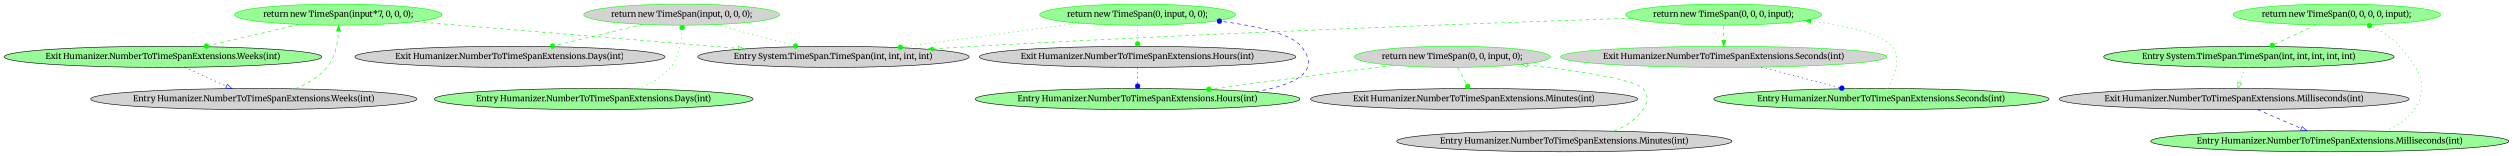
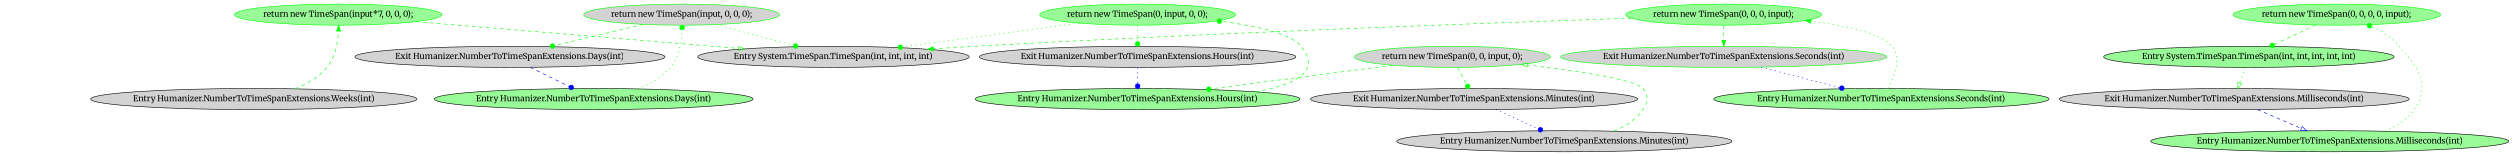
(1300, 46) -> (1300, 46)
(163, 57) -> none
none -> (550, 77)
none -> (1517, 119)
